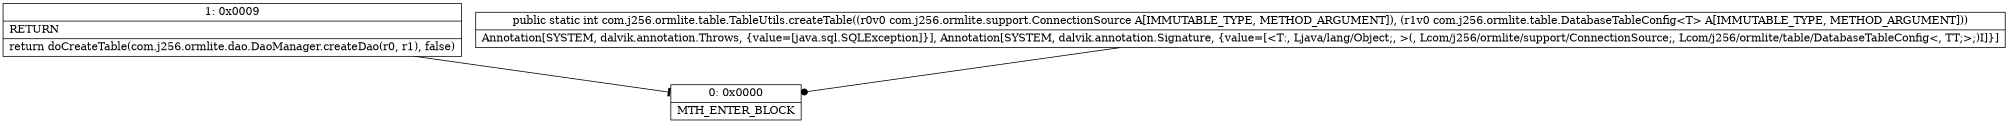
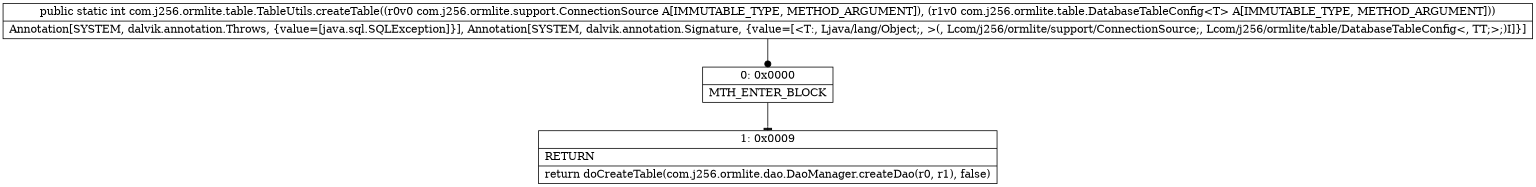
(541, 74) -> (768, 115)
